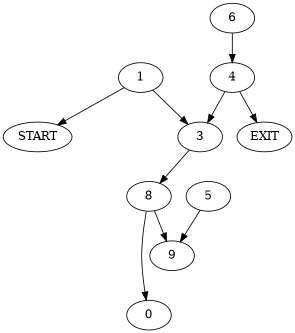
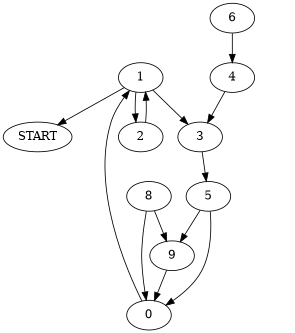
none -> (141, 137)
(264, 137) -> none
(177, 163) -> (204, 162)
none -> (108, 200)
none -> (205, 262)
none -> (162, 282)
